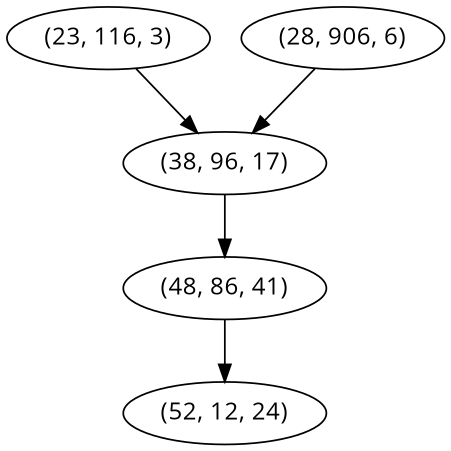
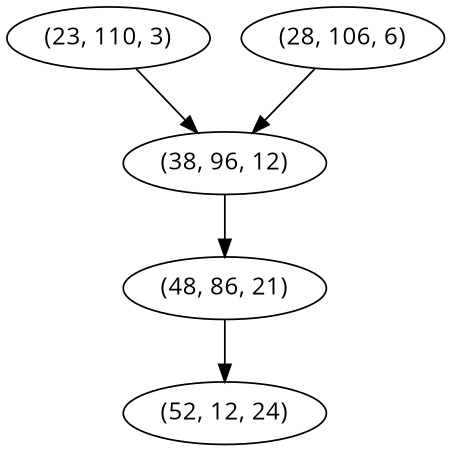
(109, 38) -> (109, 38)
(343, 38) -> (343, 38)
(225, 163) -> (225, 163)
(225, 288) -> (225, 288)
